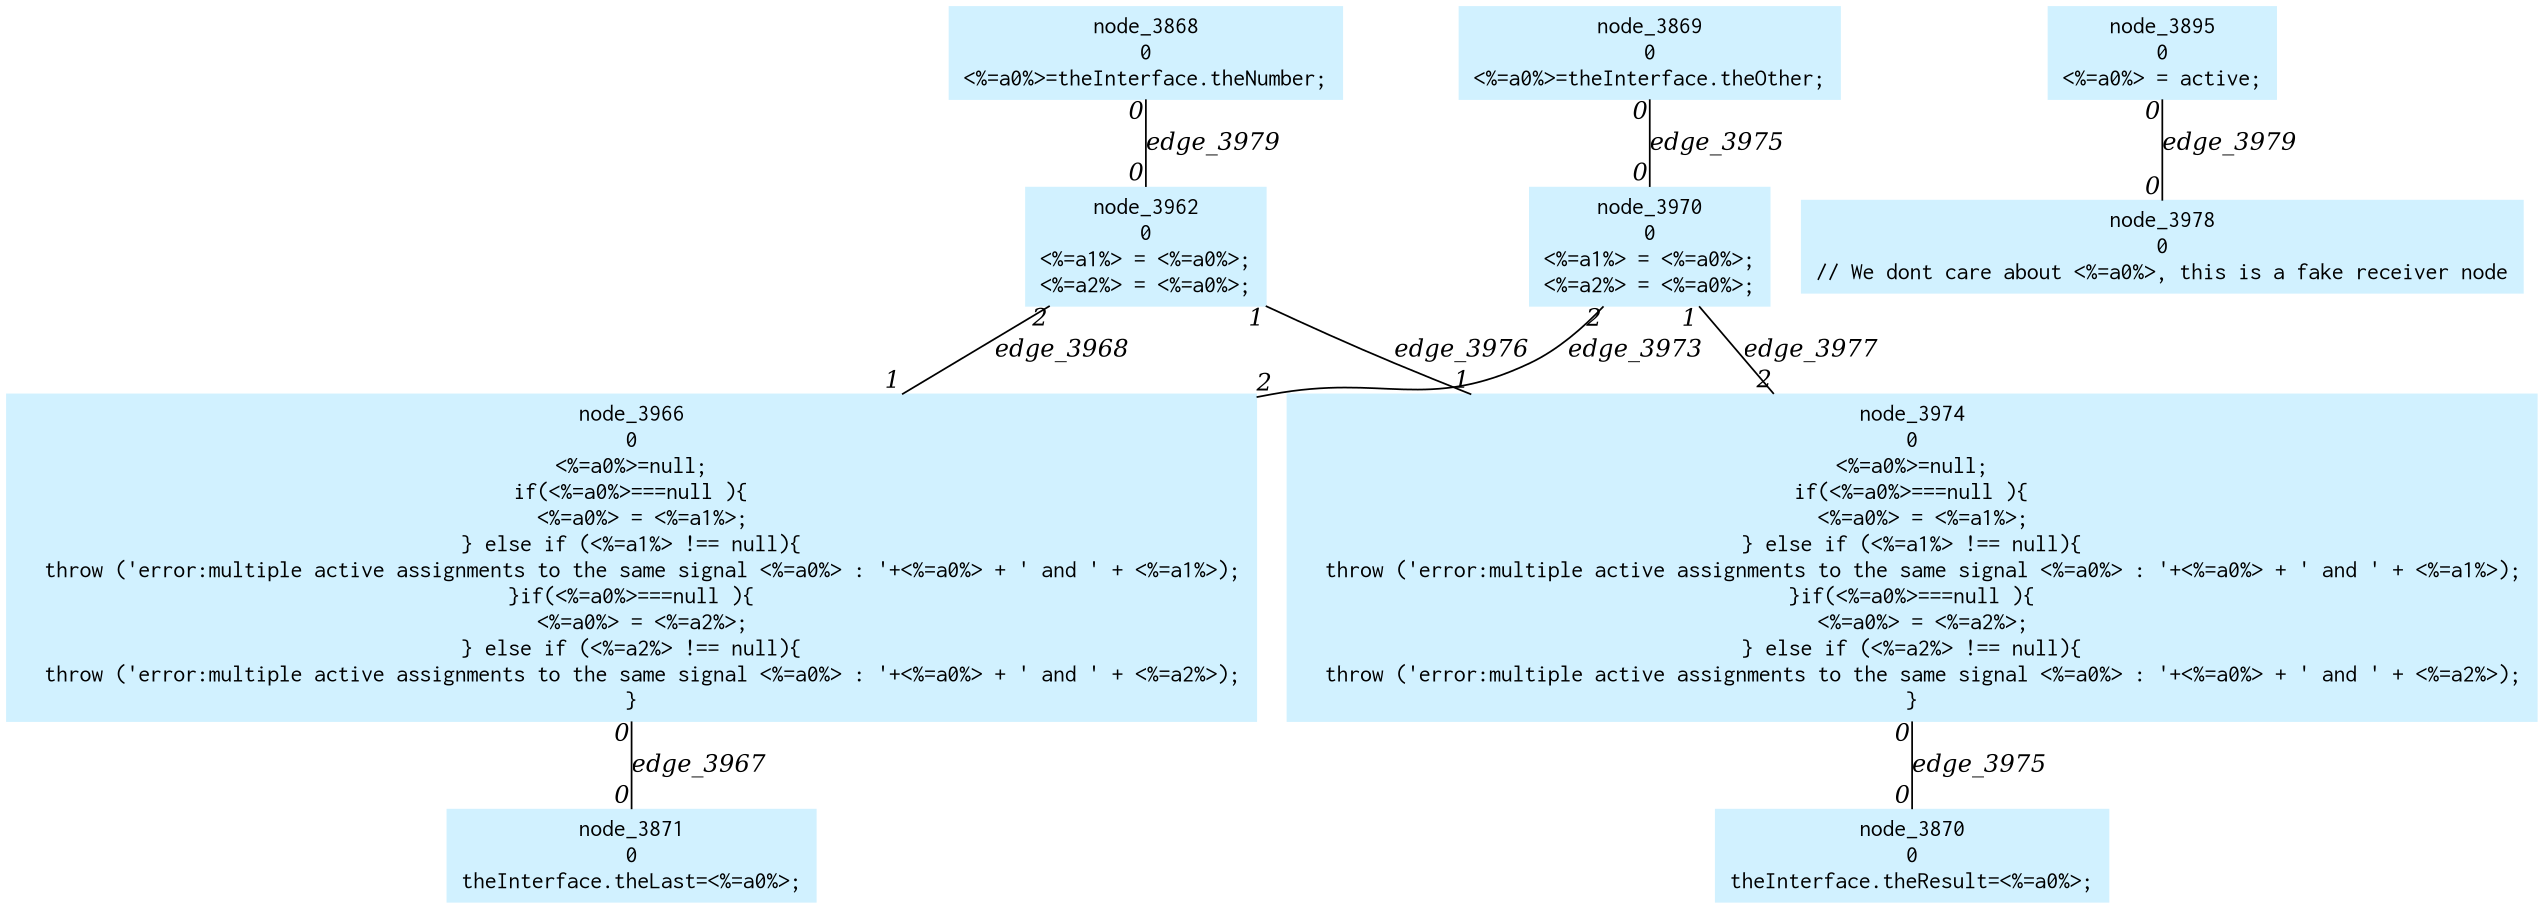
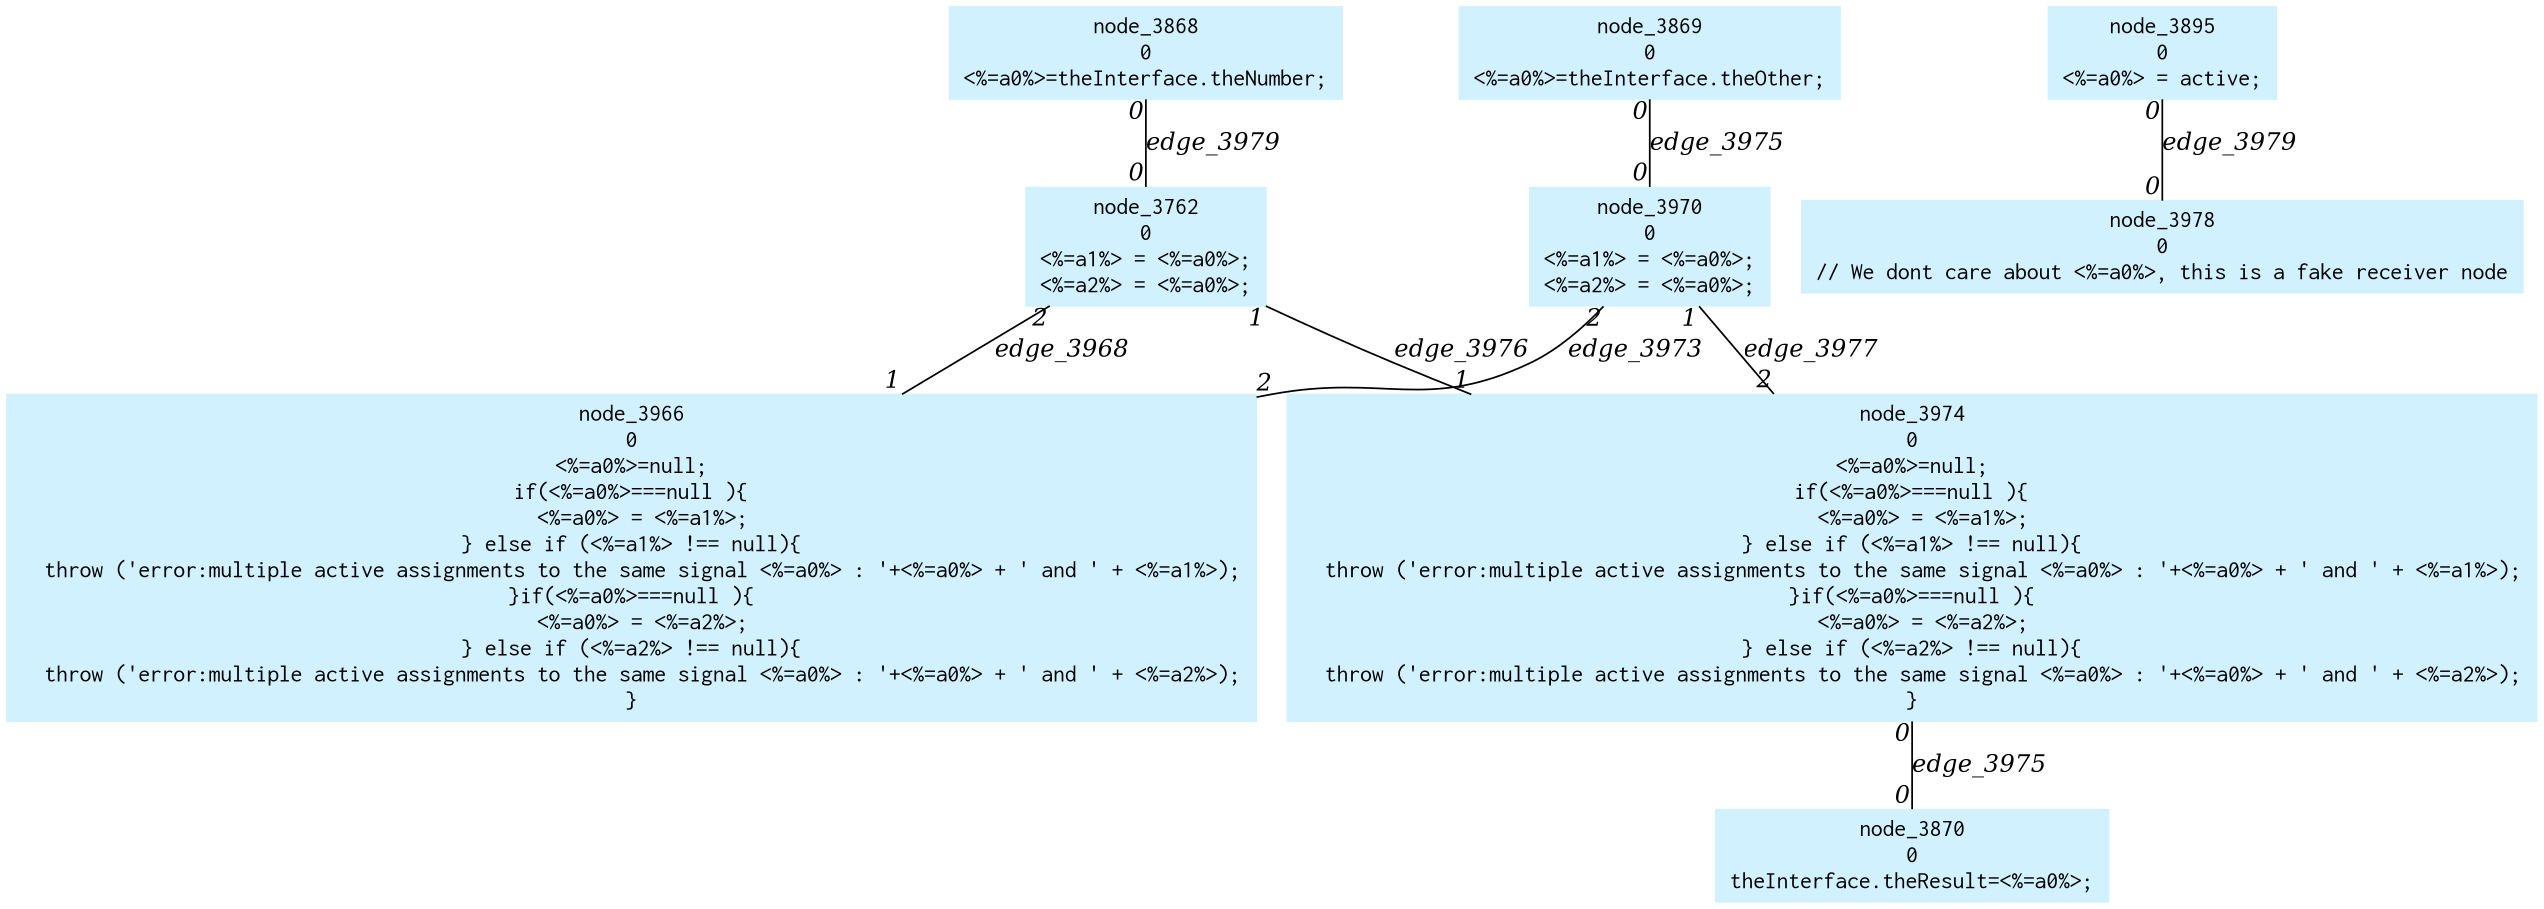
(1146, 247) -> (1146, 247)
(632, 856) -> none
